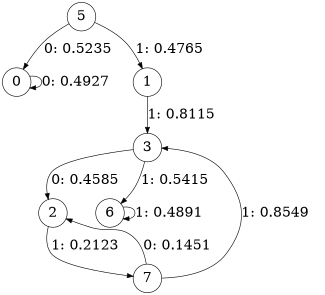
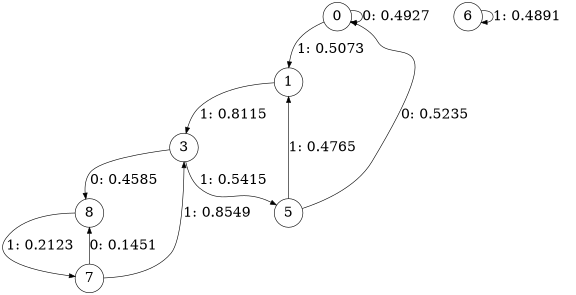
none -> (301, 37)
(138, 182) -> (220, 197)
(53, 213) -> (89, 213)
